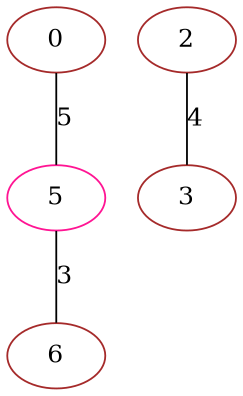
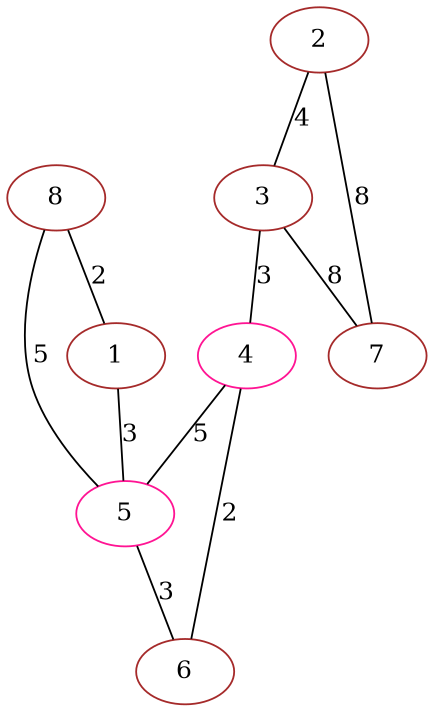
(56, 40) -> (56, 198)
none -> (116, 356)
none -> (247, 356)
none -> (378, 356)
